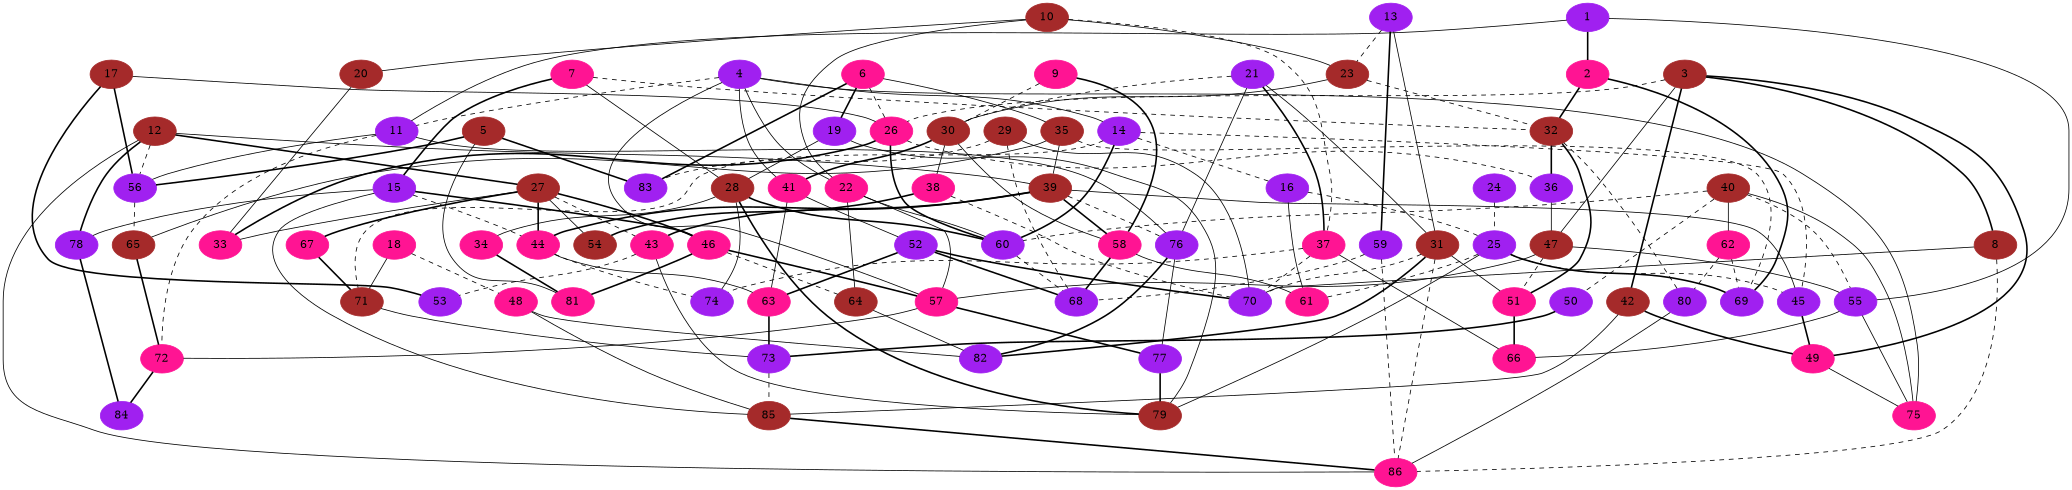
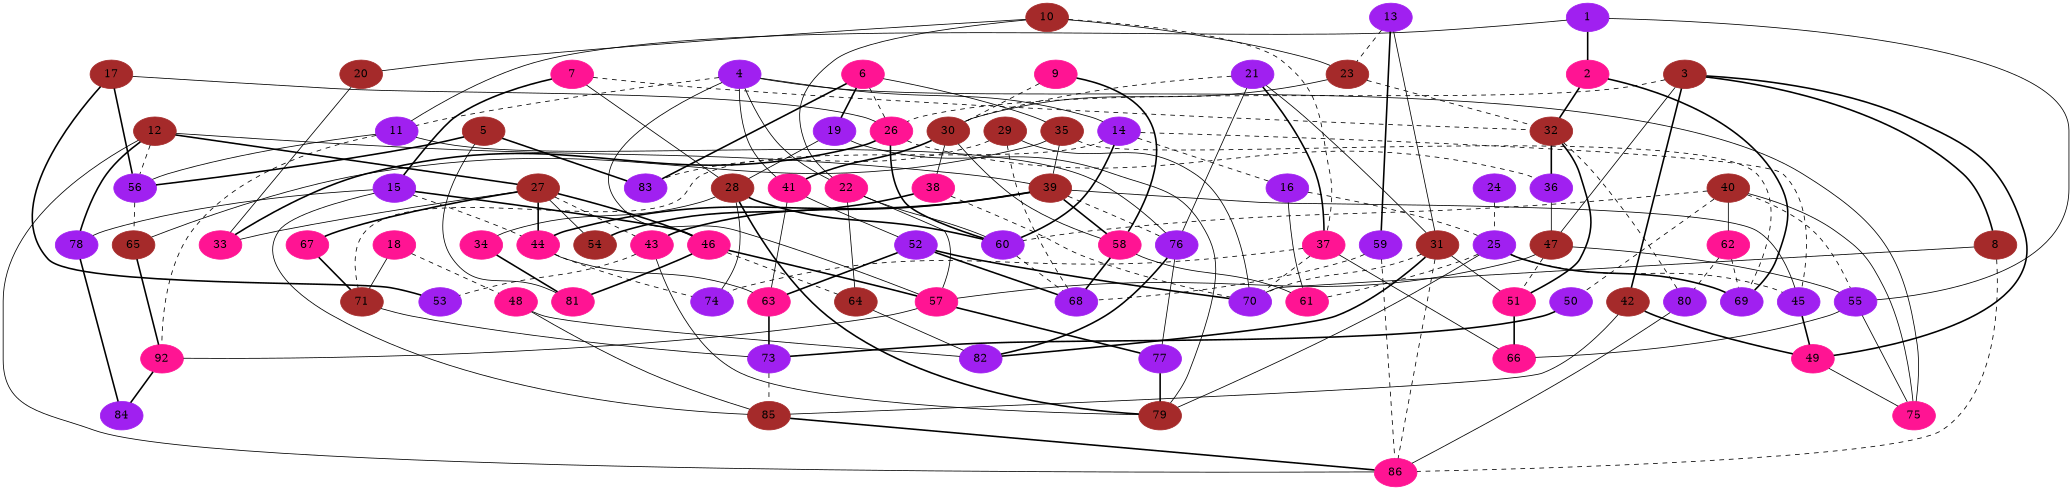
(162, 359) -> (162, 359)
